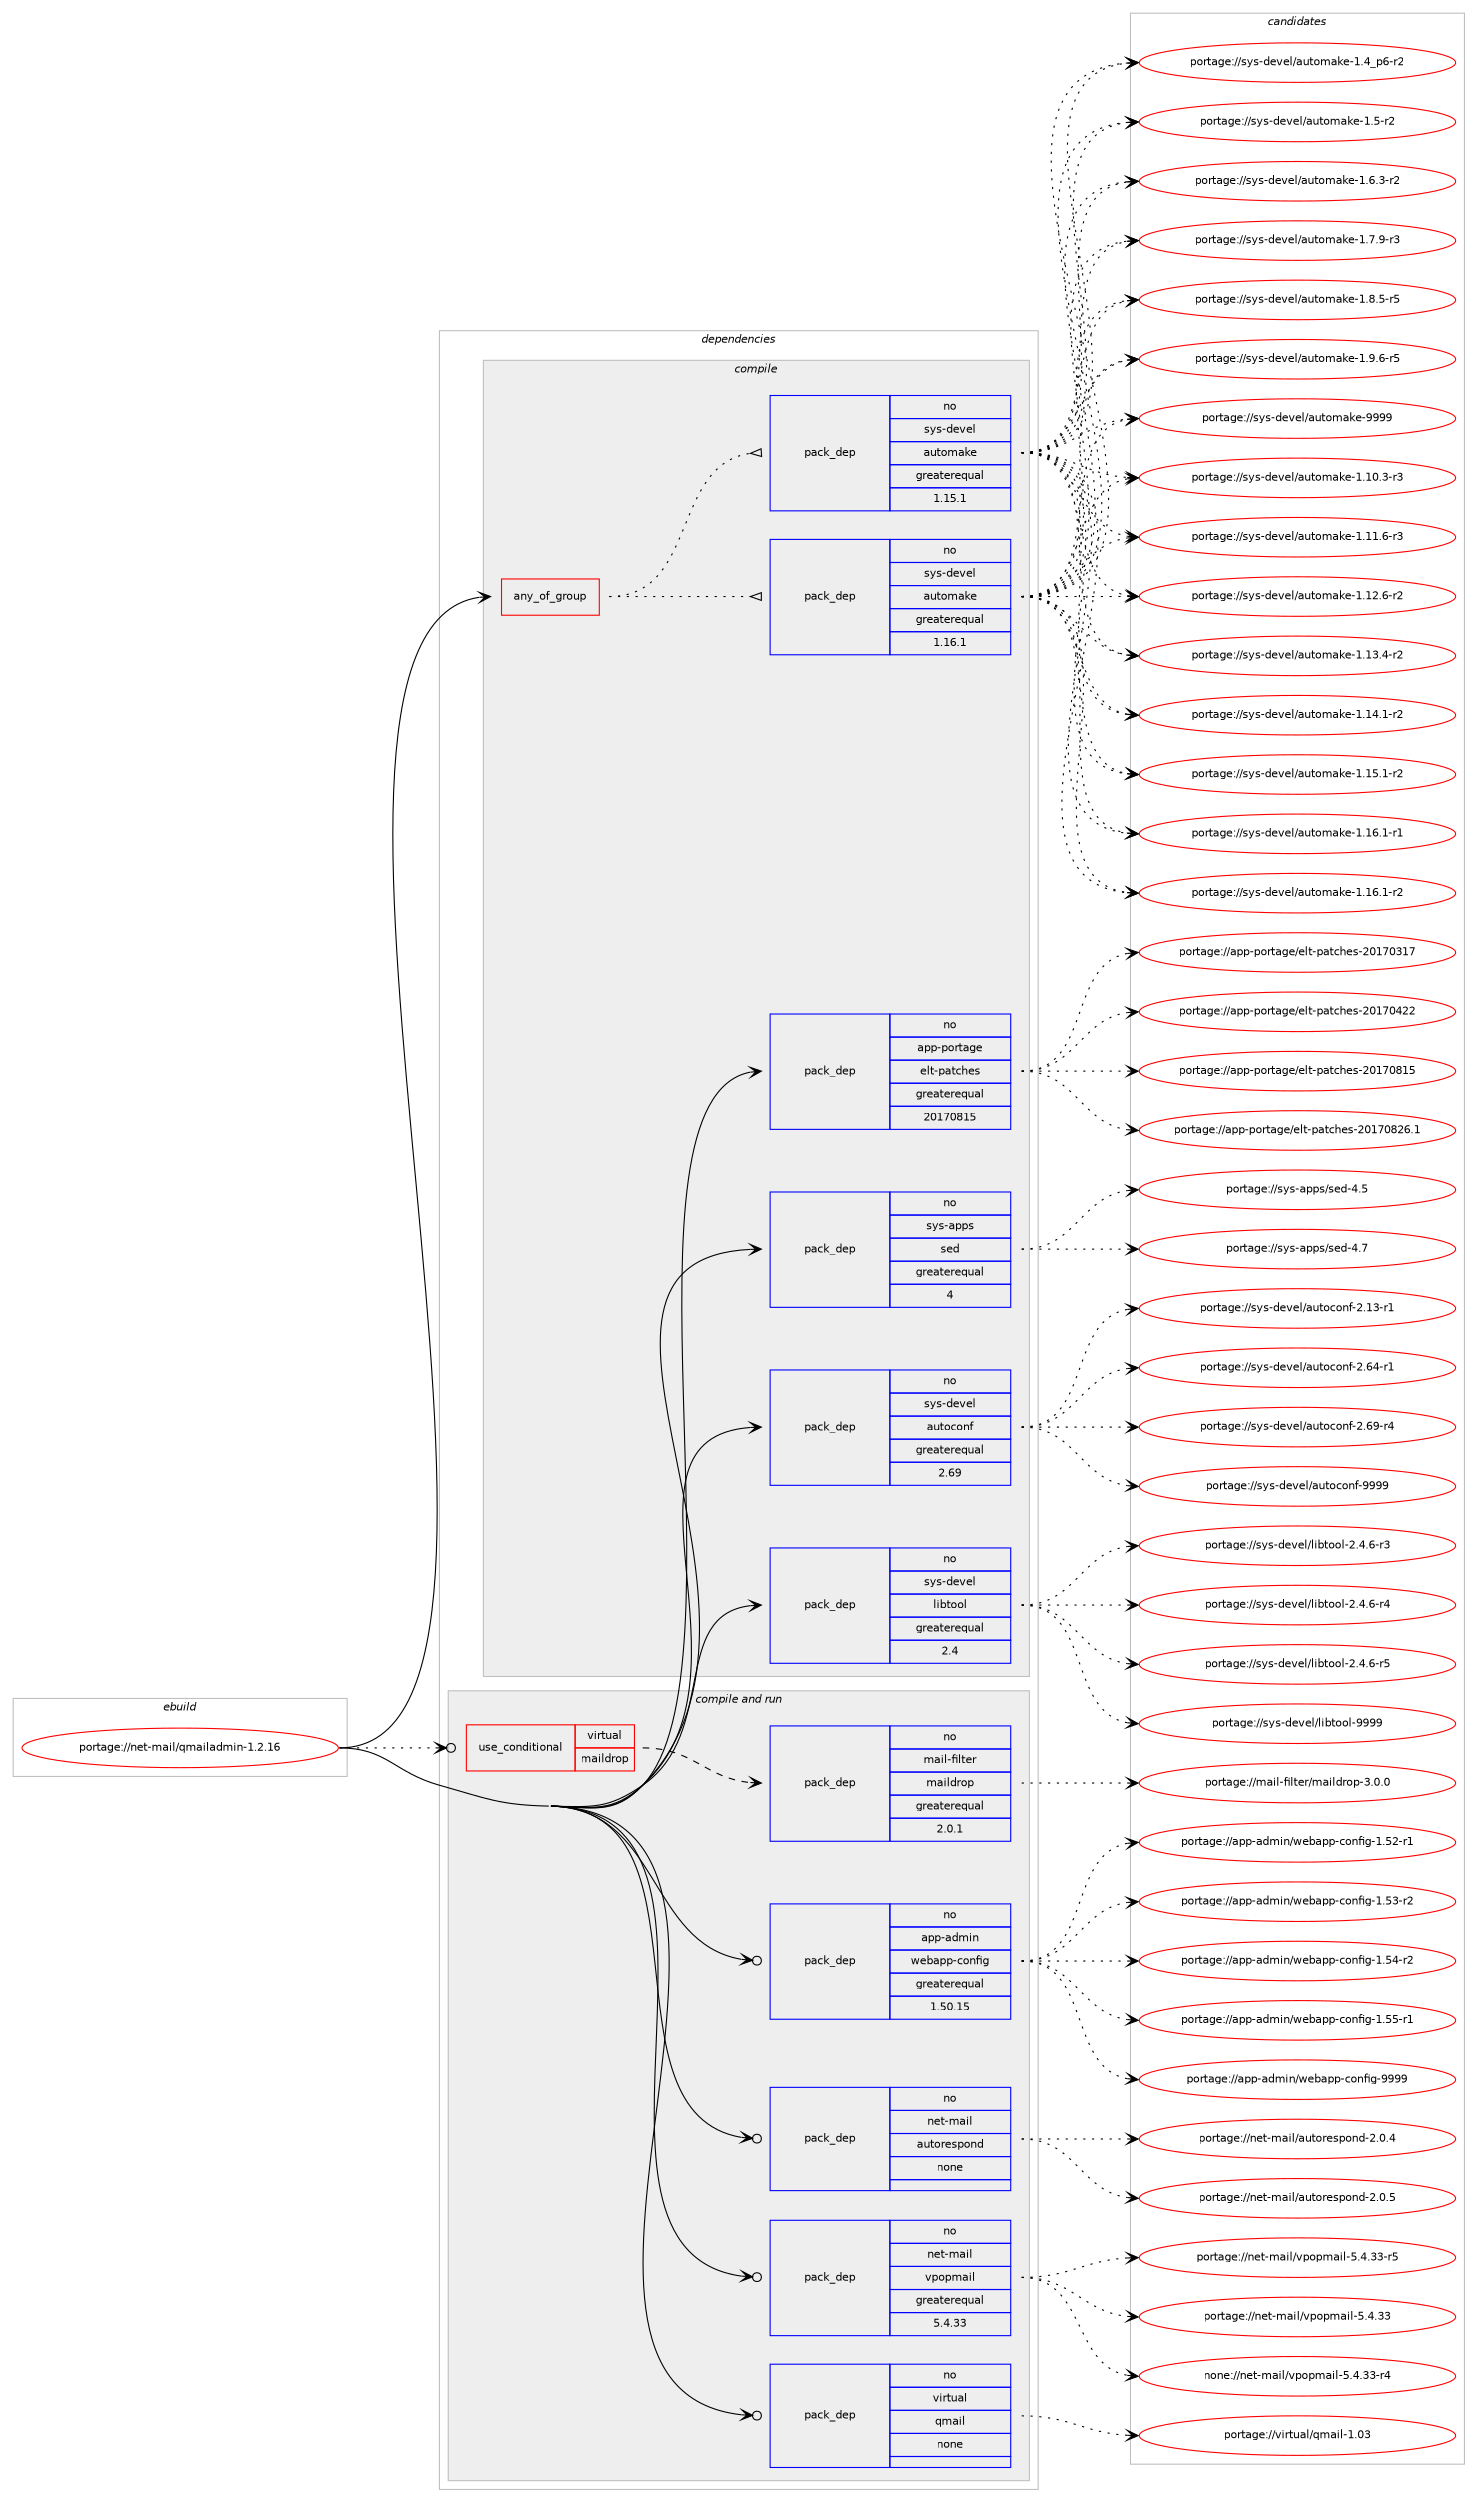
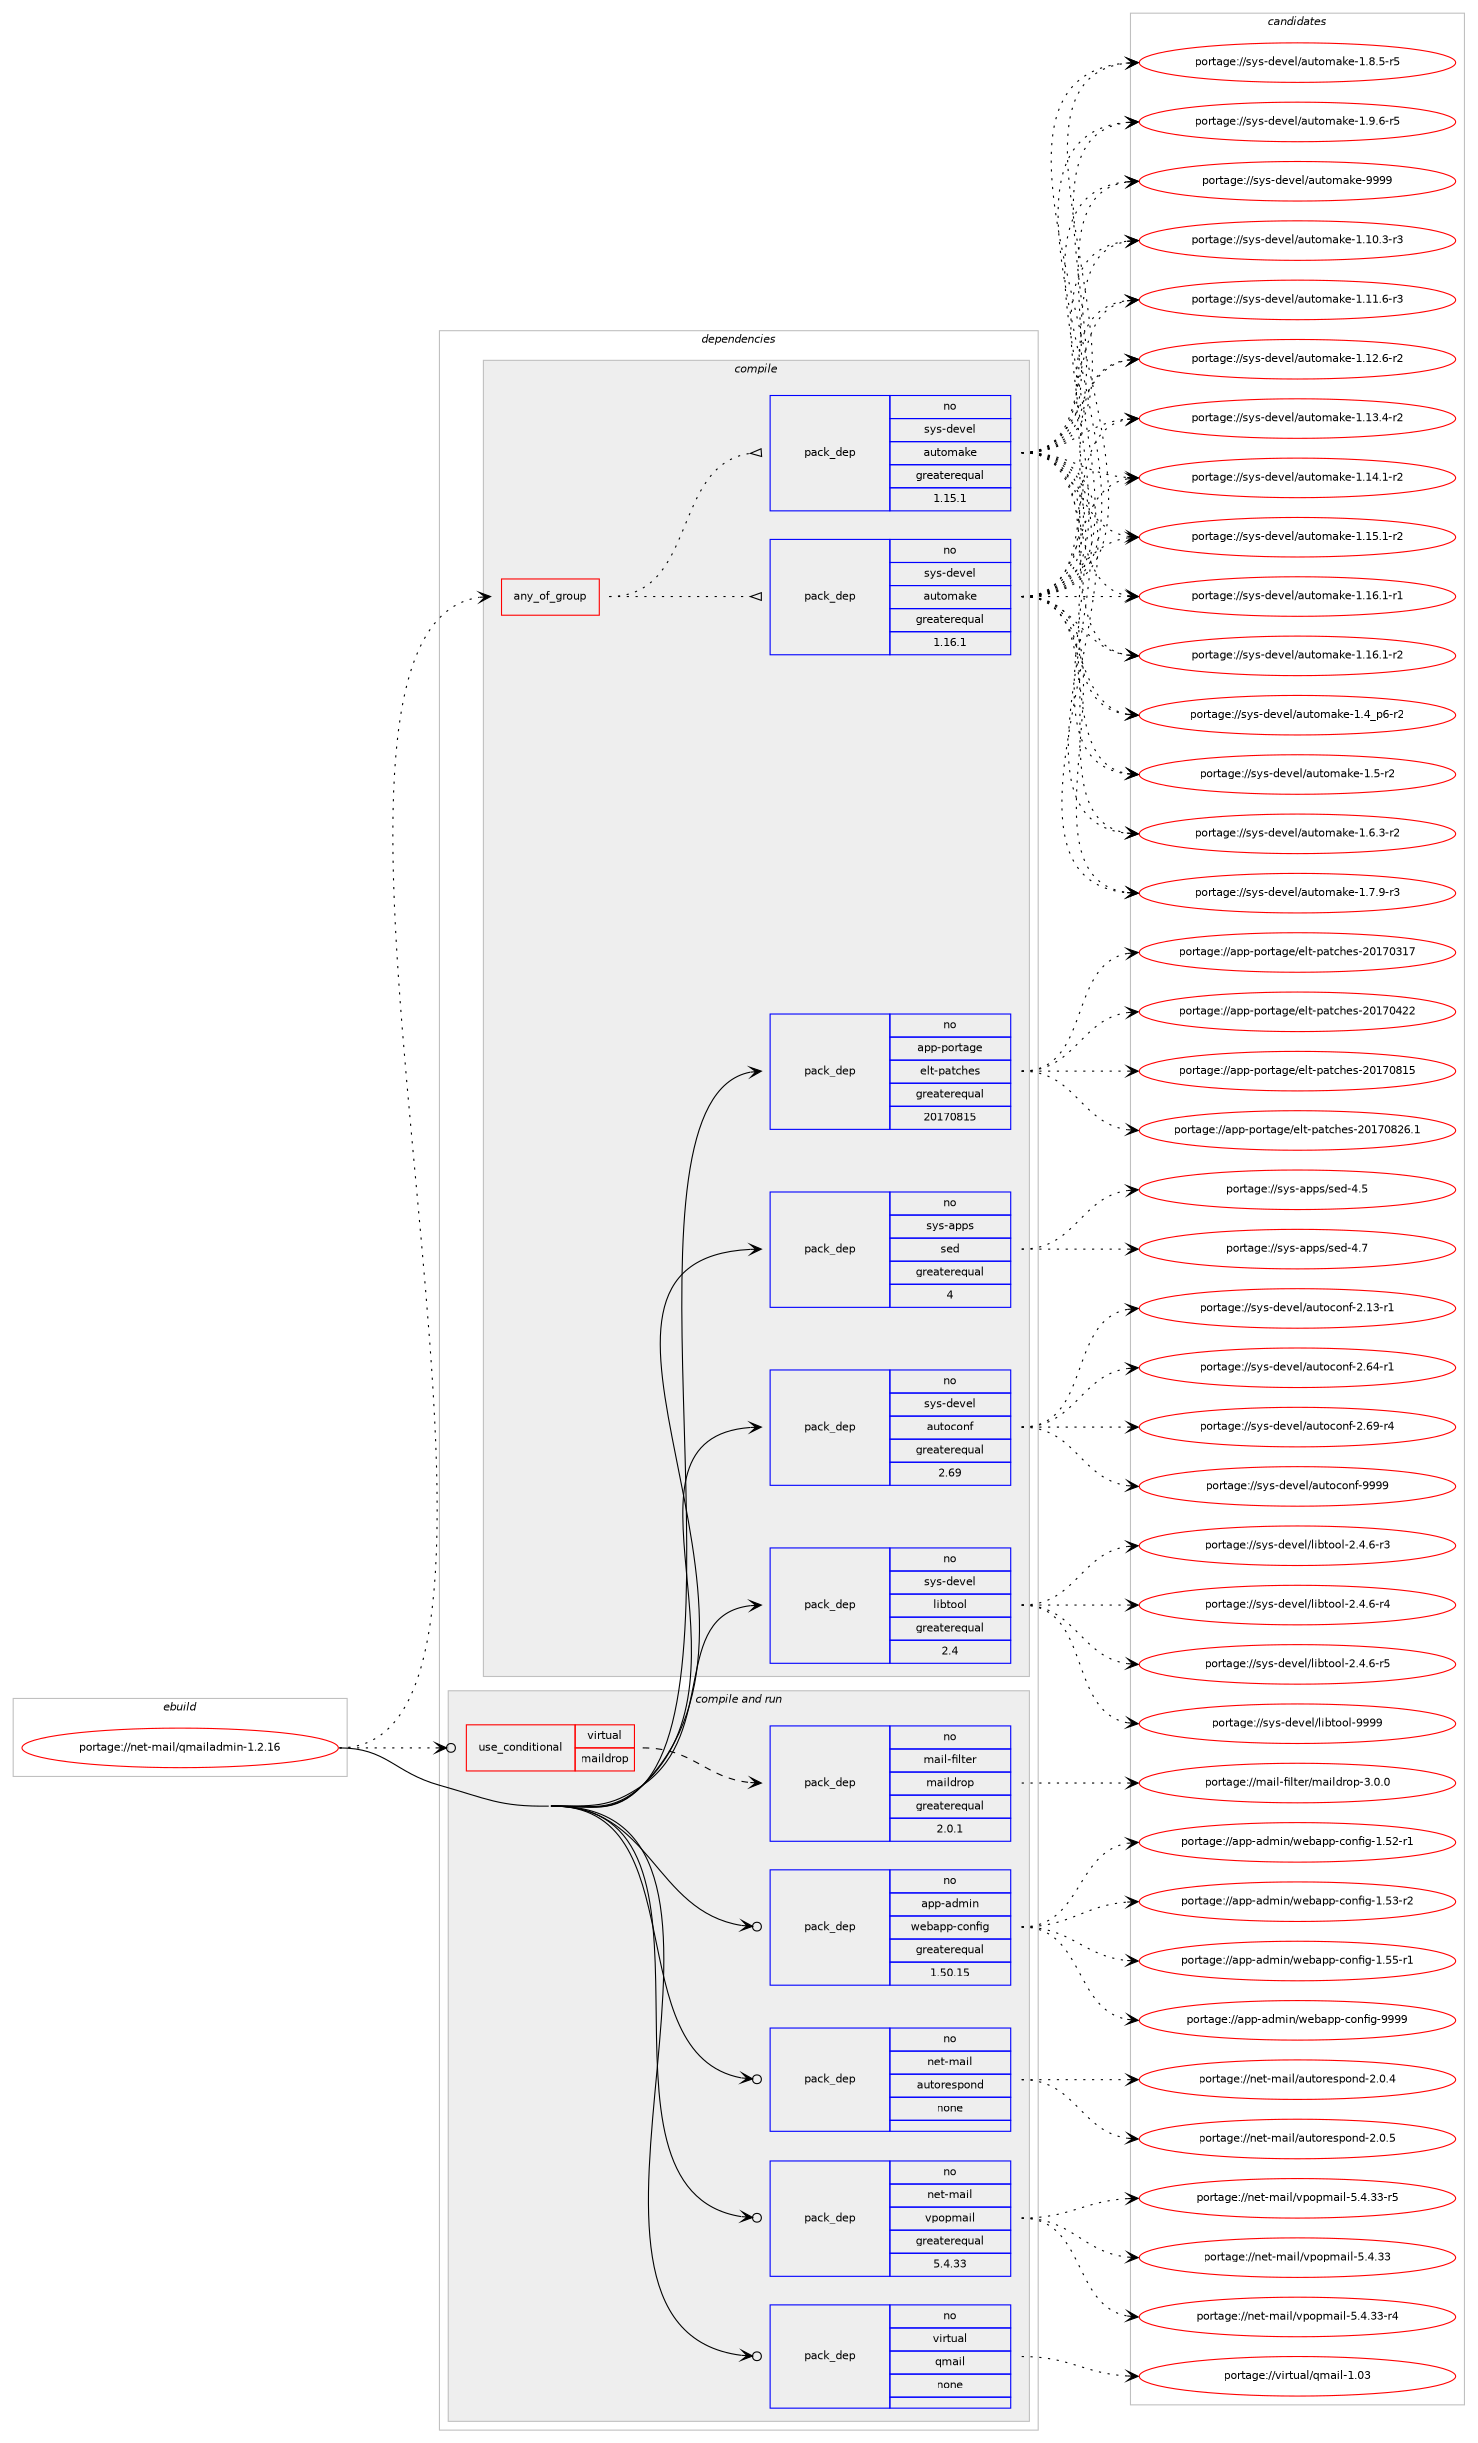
(416, 1177) -> (416, 1177)
(1297, 1961) -> none
(1297, 2376) -> (1297, 2317)
